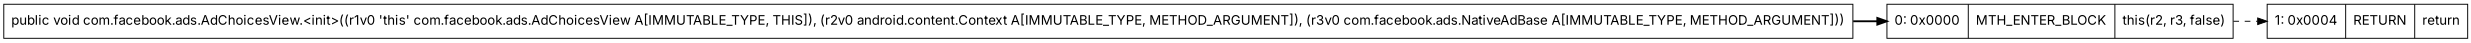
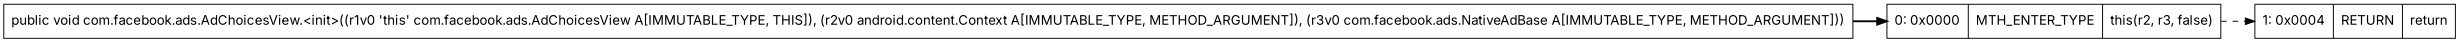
(2042, 21) -> (2035, 21)
